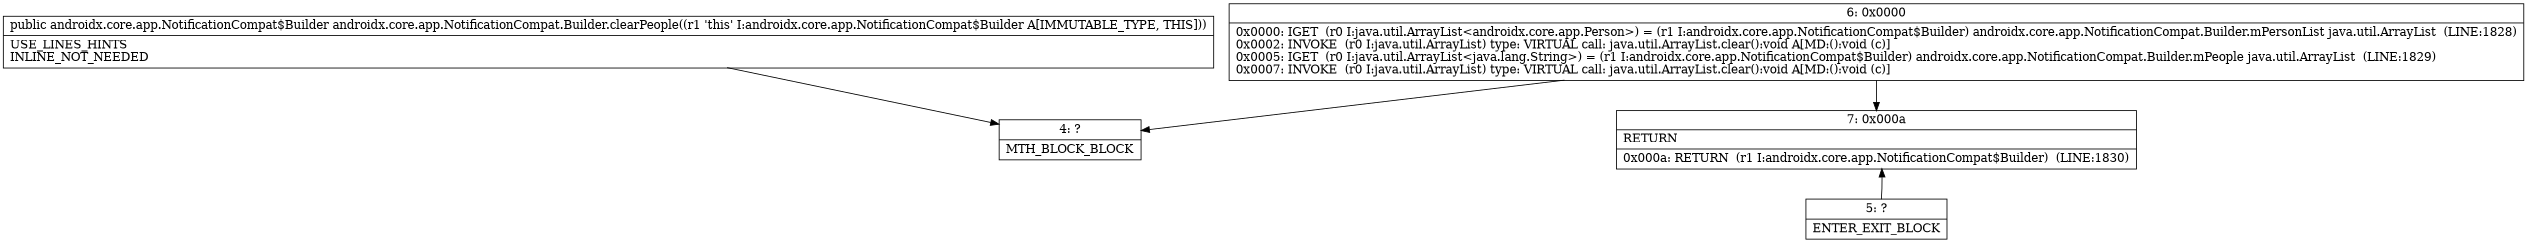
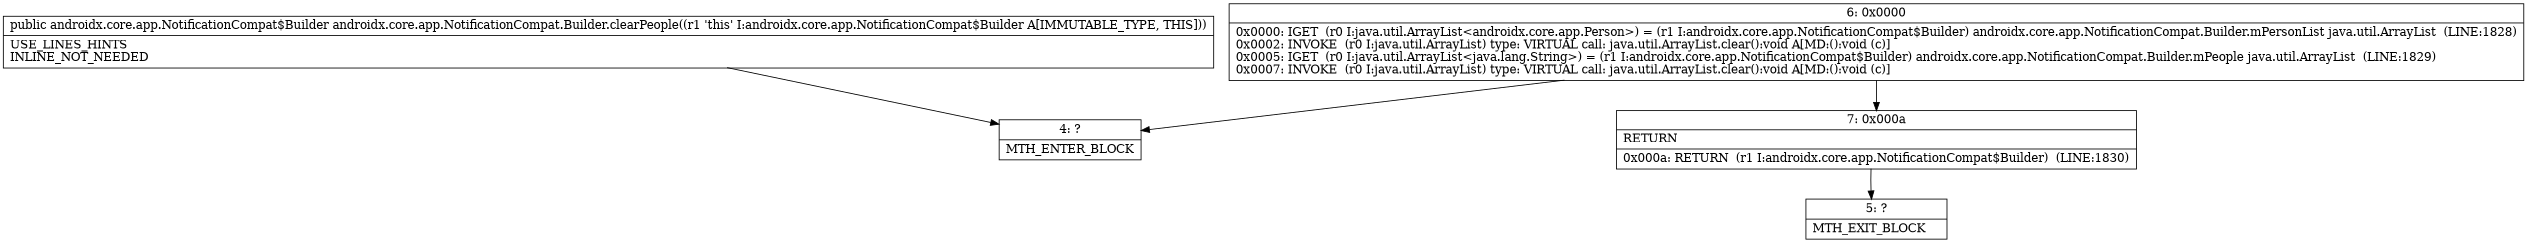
(1070, 149) -> (1070, 149)
(1882, 188) -> (1871, 180)
(1876, 229) -> (1869, 229)
